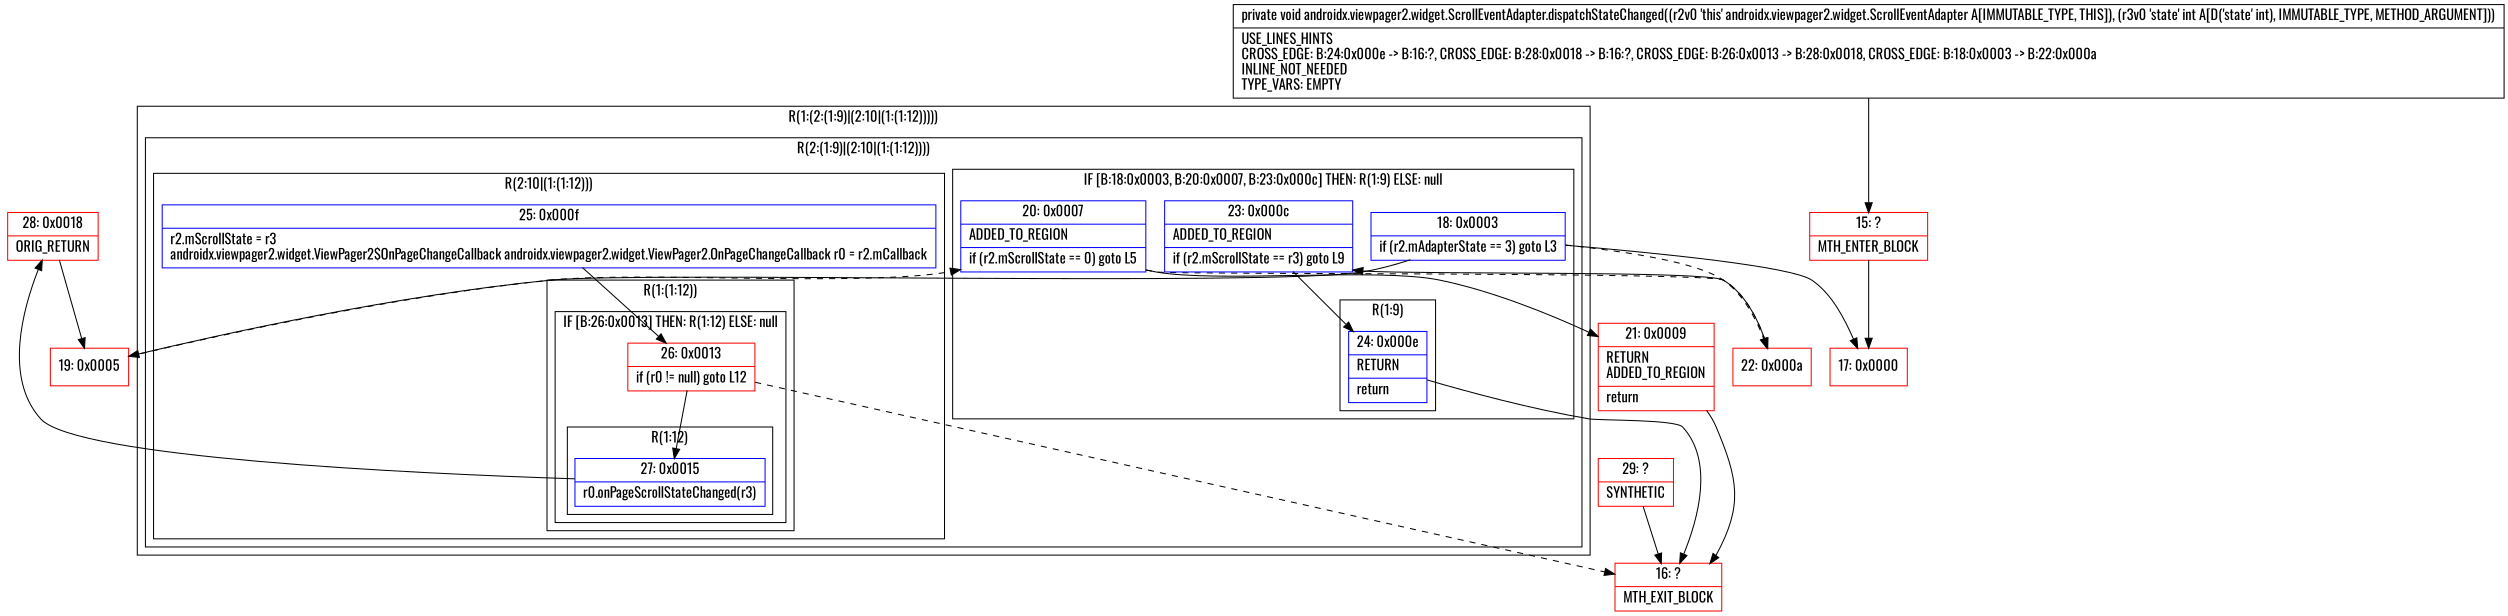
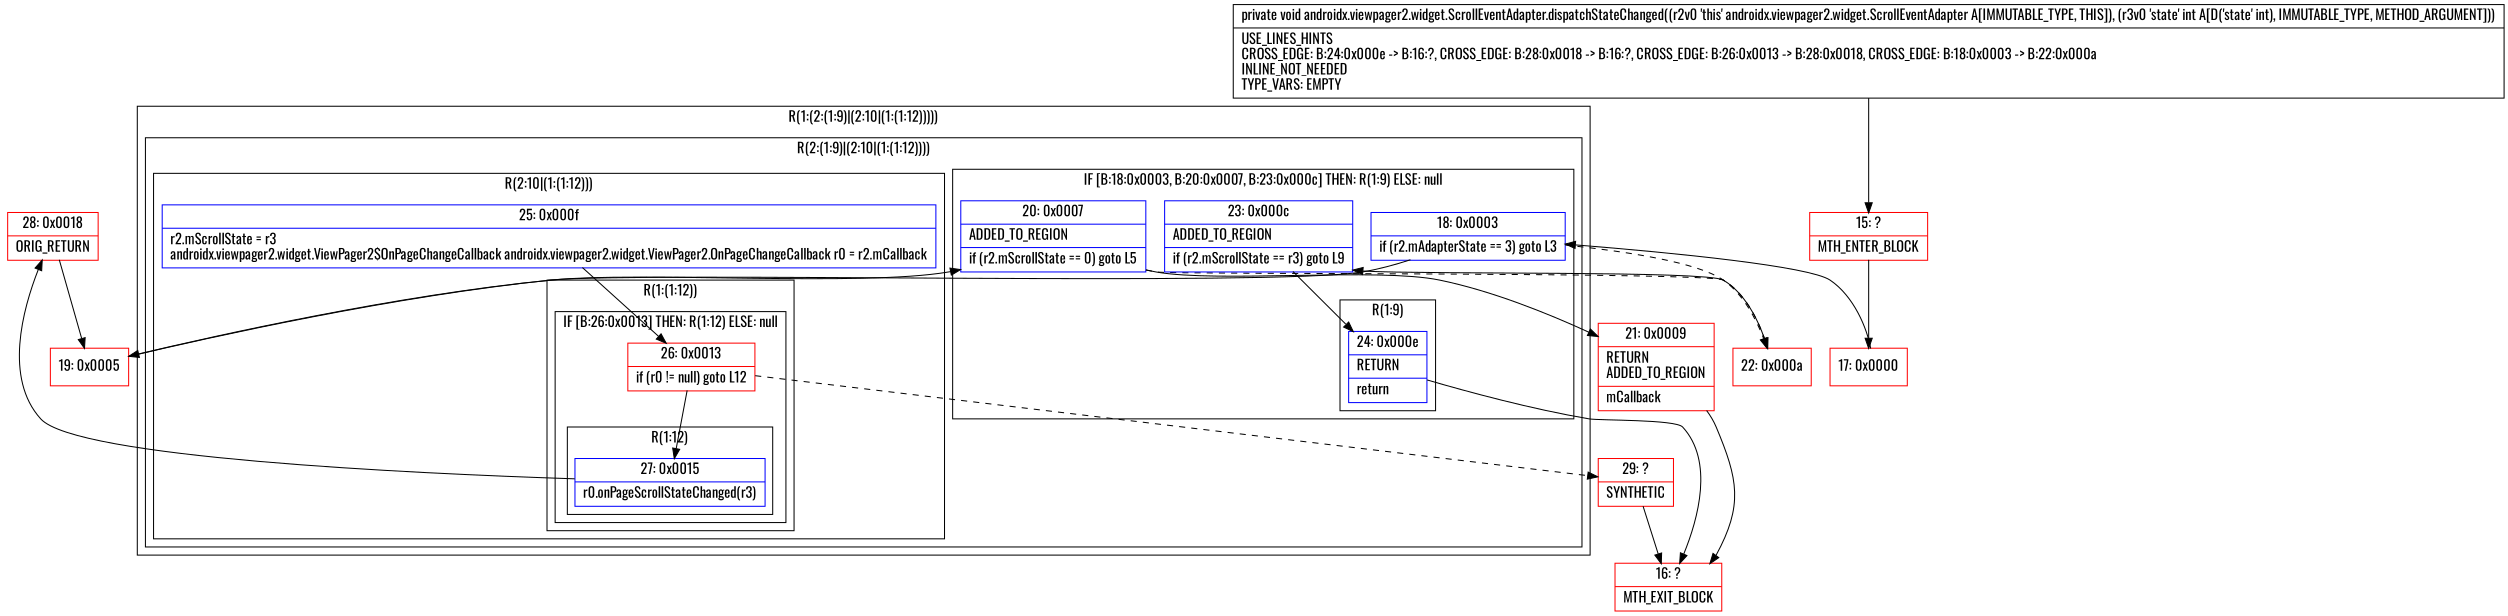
(1726, 262) -> (1744, 262)
(536, 282) -> (536, 282)
(1623, 398) -> (1634, 398)
(1180, 477) -> (1171, 426)
